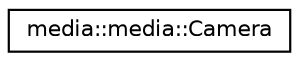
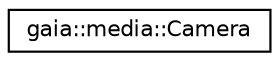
(150, 31) -> (140, 31)
